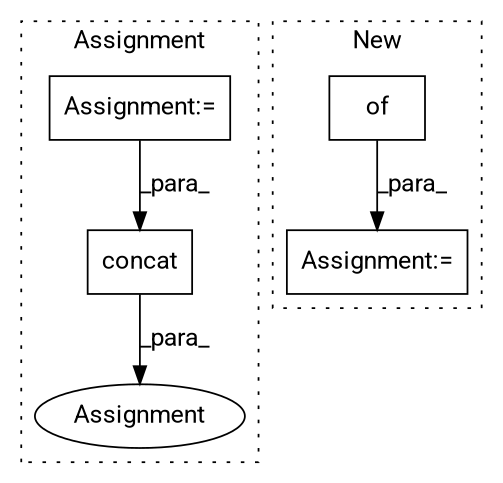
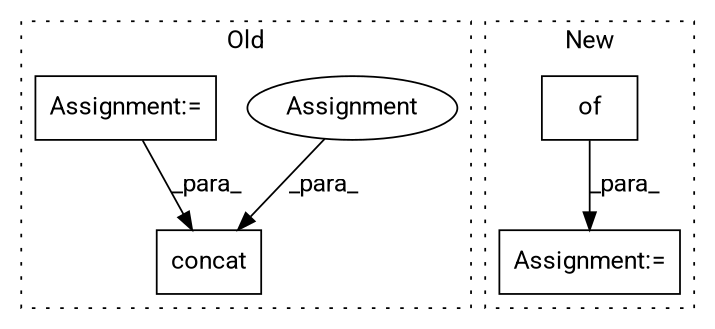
(140, 42) -> (246, 42)
(140, 330) -> (288, 178)
